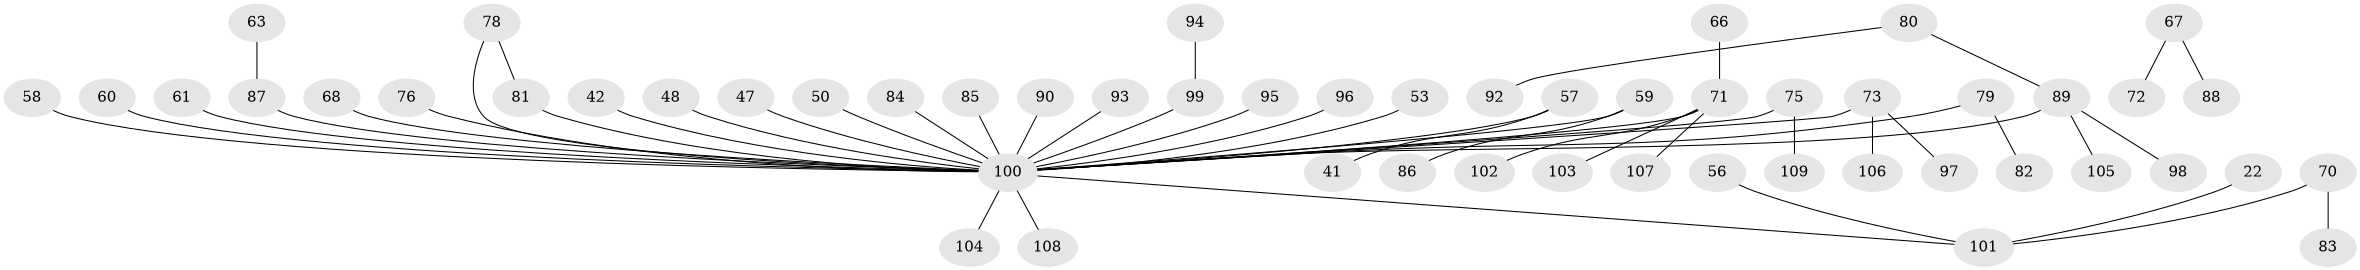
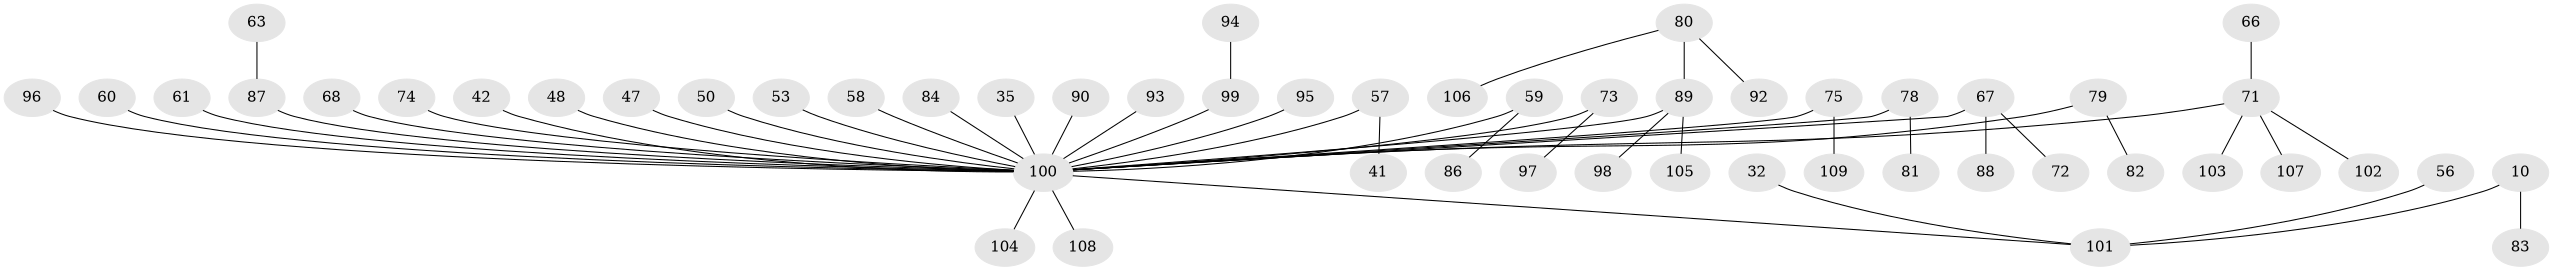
(407, 98) -> (407, 98)
(971, 98) -> (1006, 98)
(1873, 130) -> (1569, 55)
(714, 149) -> (1520, 143)
(2253, 173) -> (1757, 173)
(2328, 173) -> (2521, 173)
